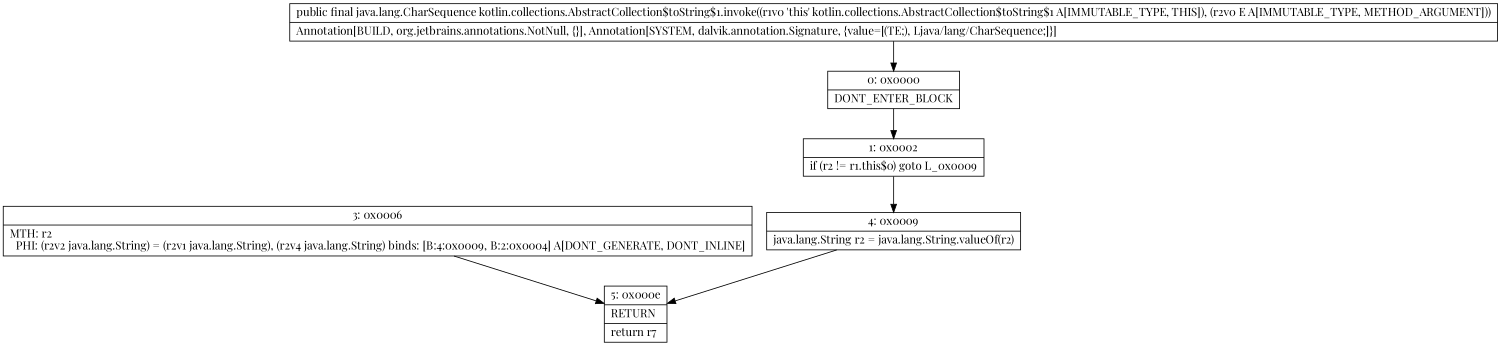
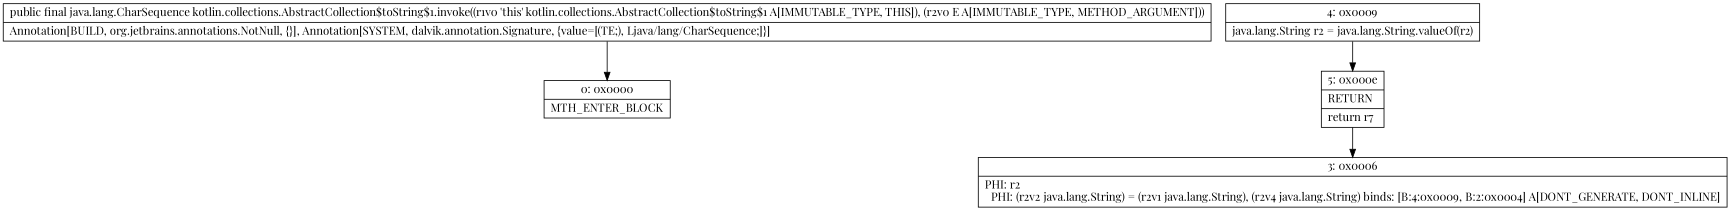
(894, 99) -> (607, 108)
(894, 157) -> none
(33, 234) -> (1004, 185)
(525, 278) -> (1353, 138)
